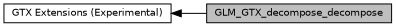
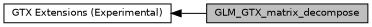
(299, 13) -> (287, 13)
